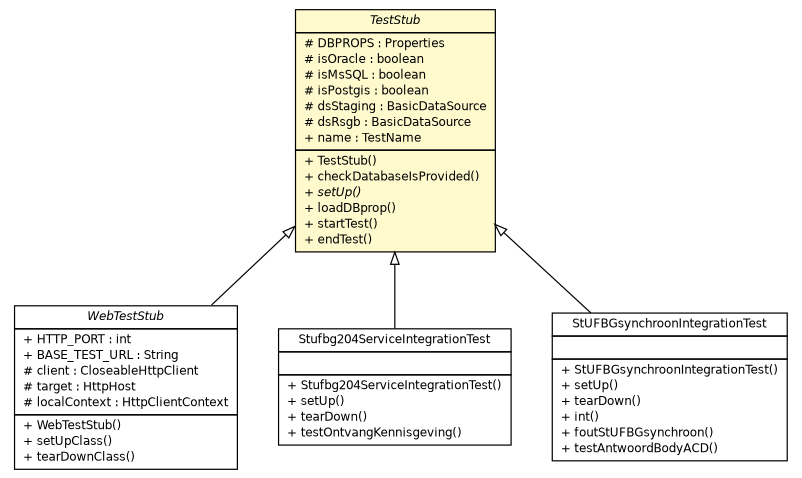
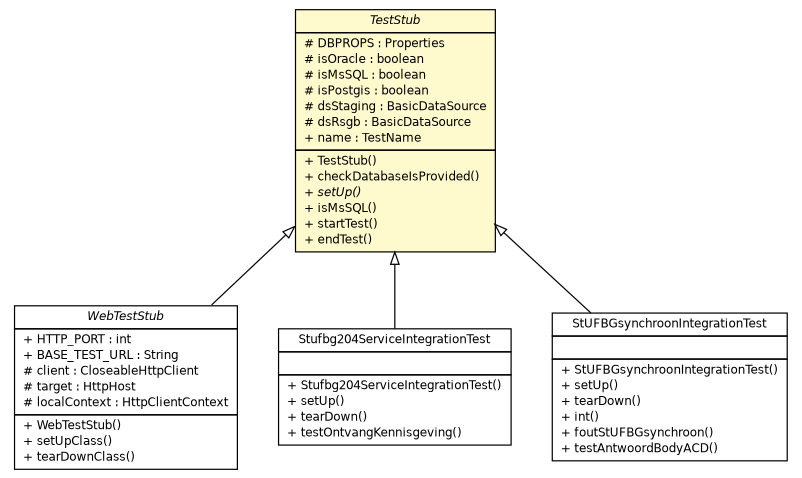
(350, 208) -> (341, 208)
